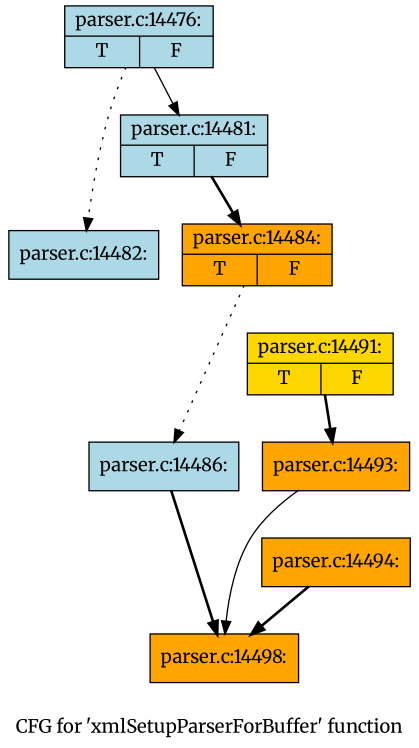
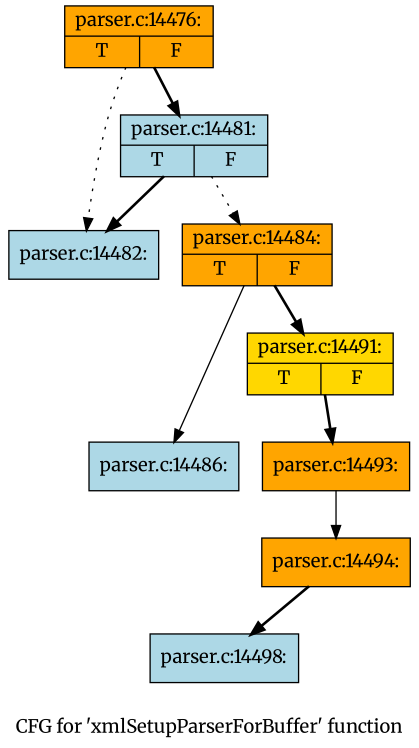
(139, 37) -> (139, 37)
(163, 85) -> (163, 85)
(222, 195) -> (222, 195)
none -> (141, 199)
none -> (285, 304)
(212, 358) -> (212, 358)
(246, 546) -> (336, 508)
(192, 556) -> none
(224, 658) -> (224, 658)
